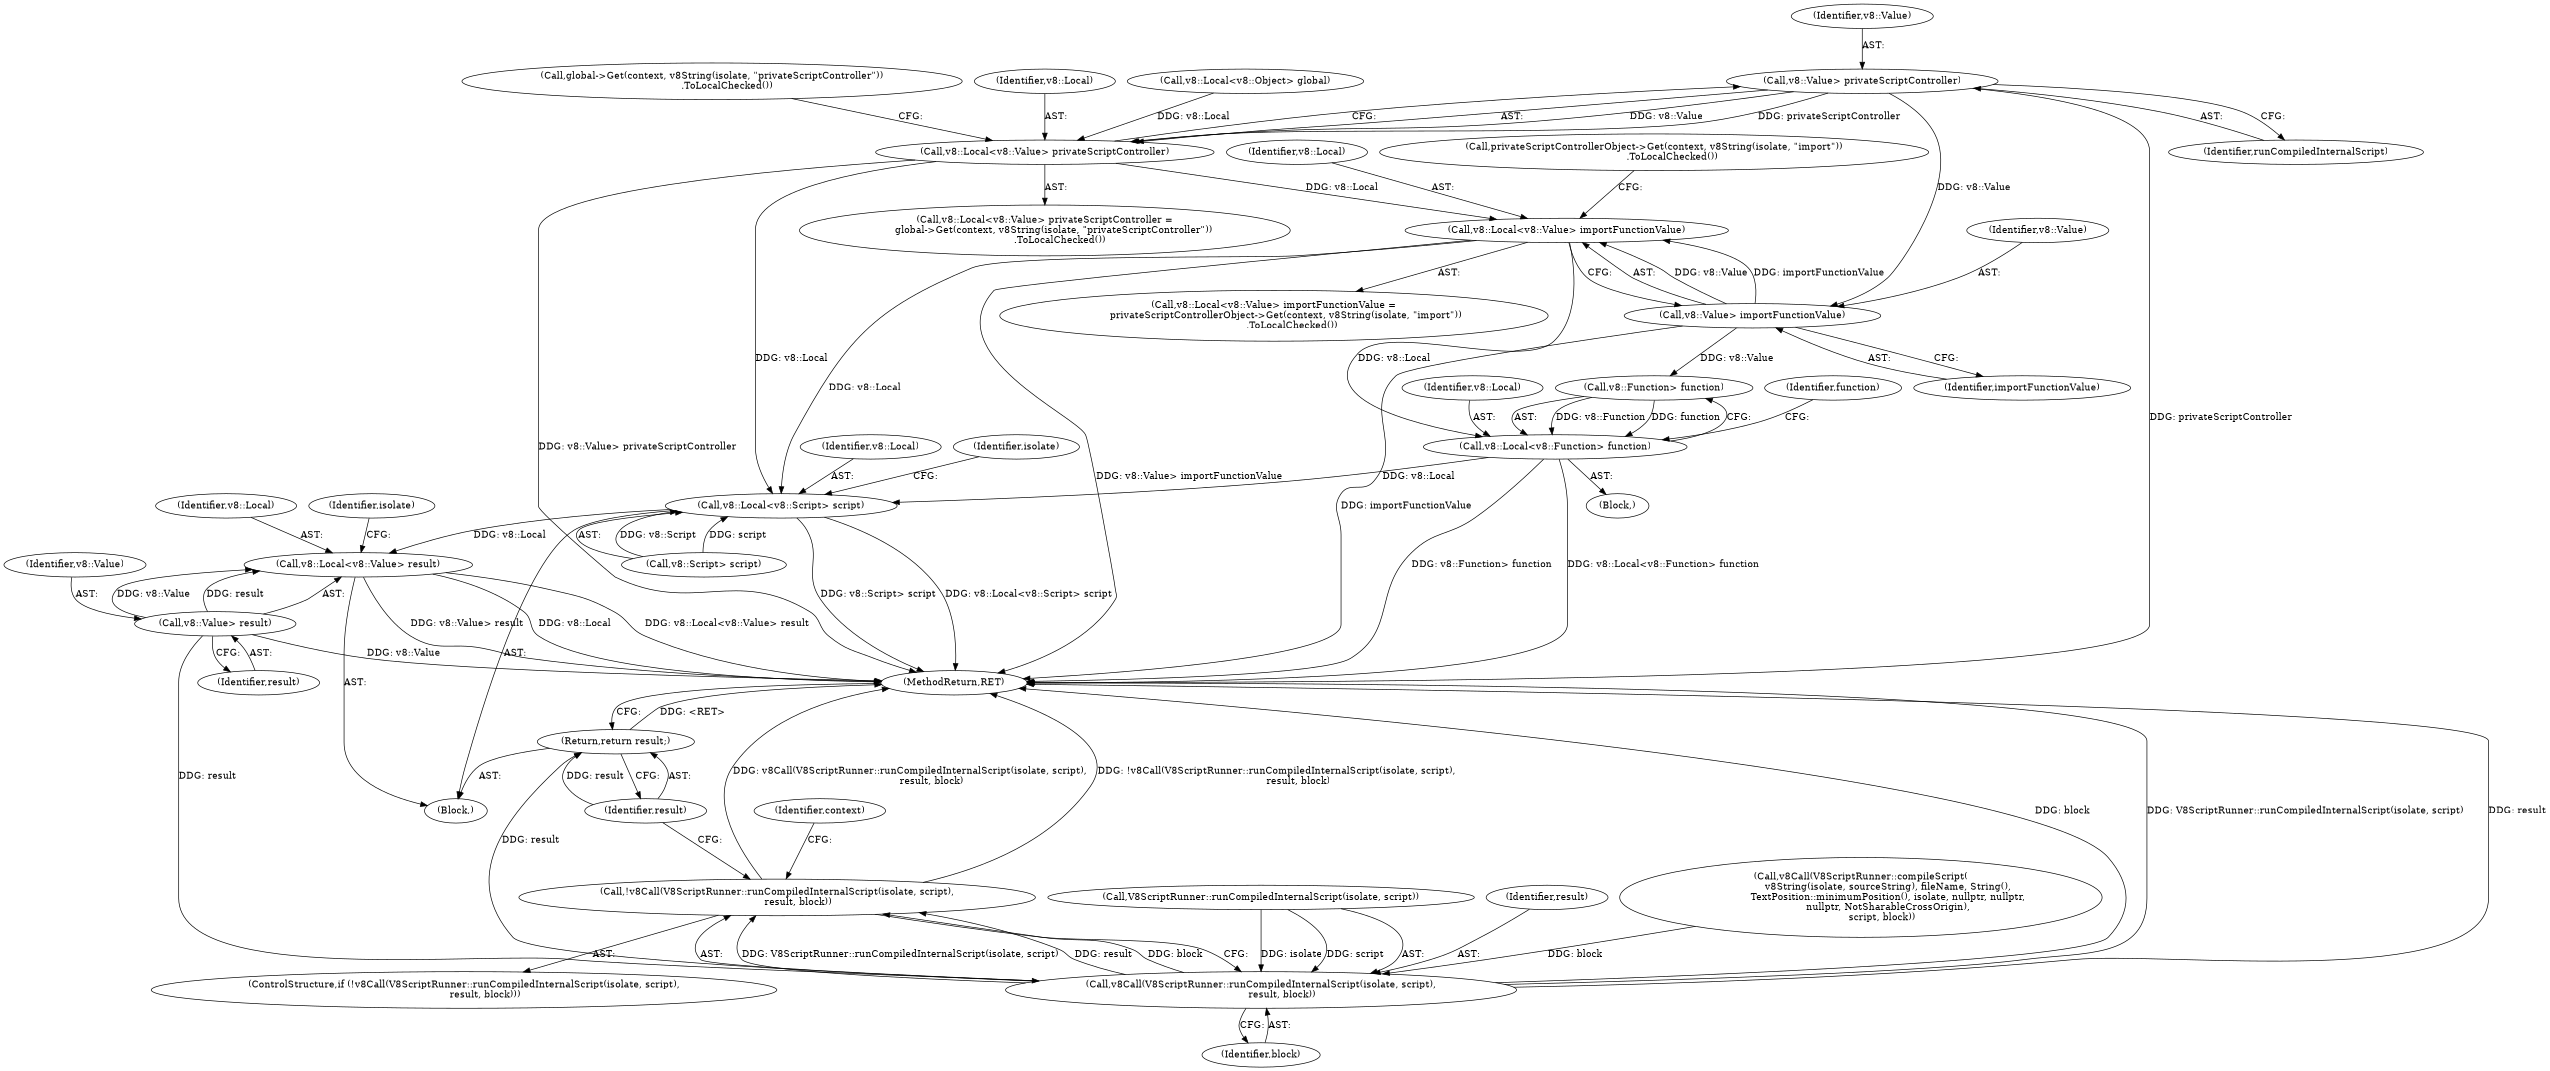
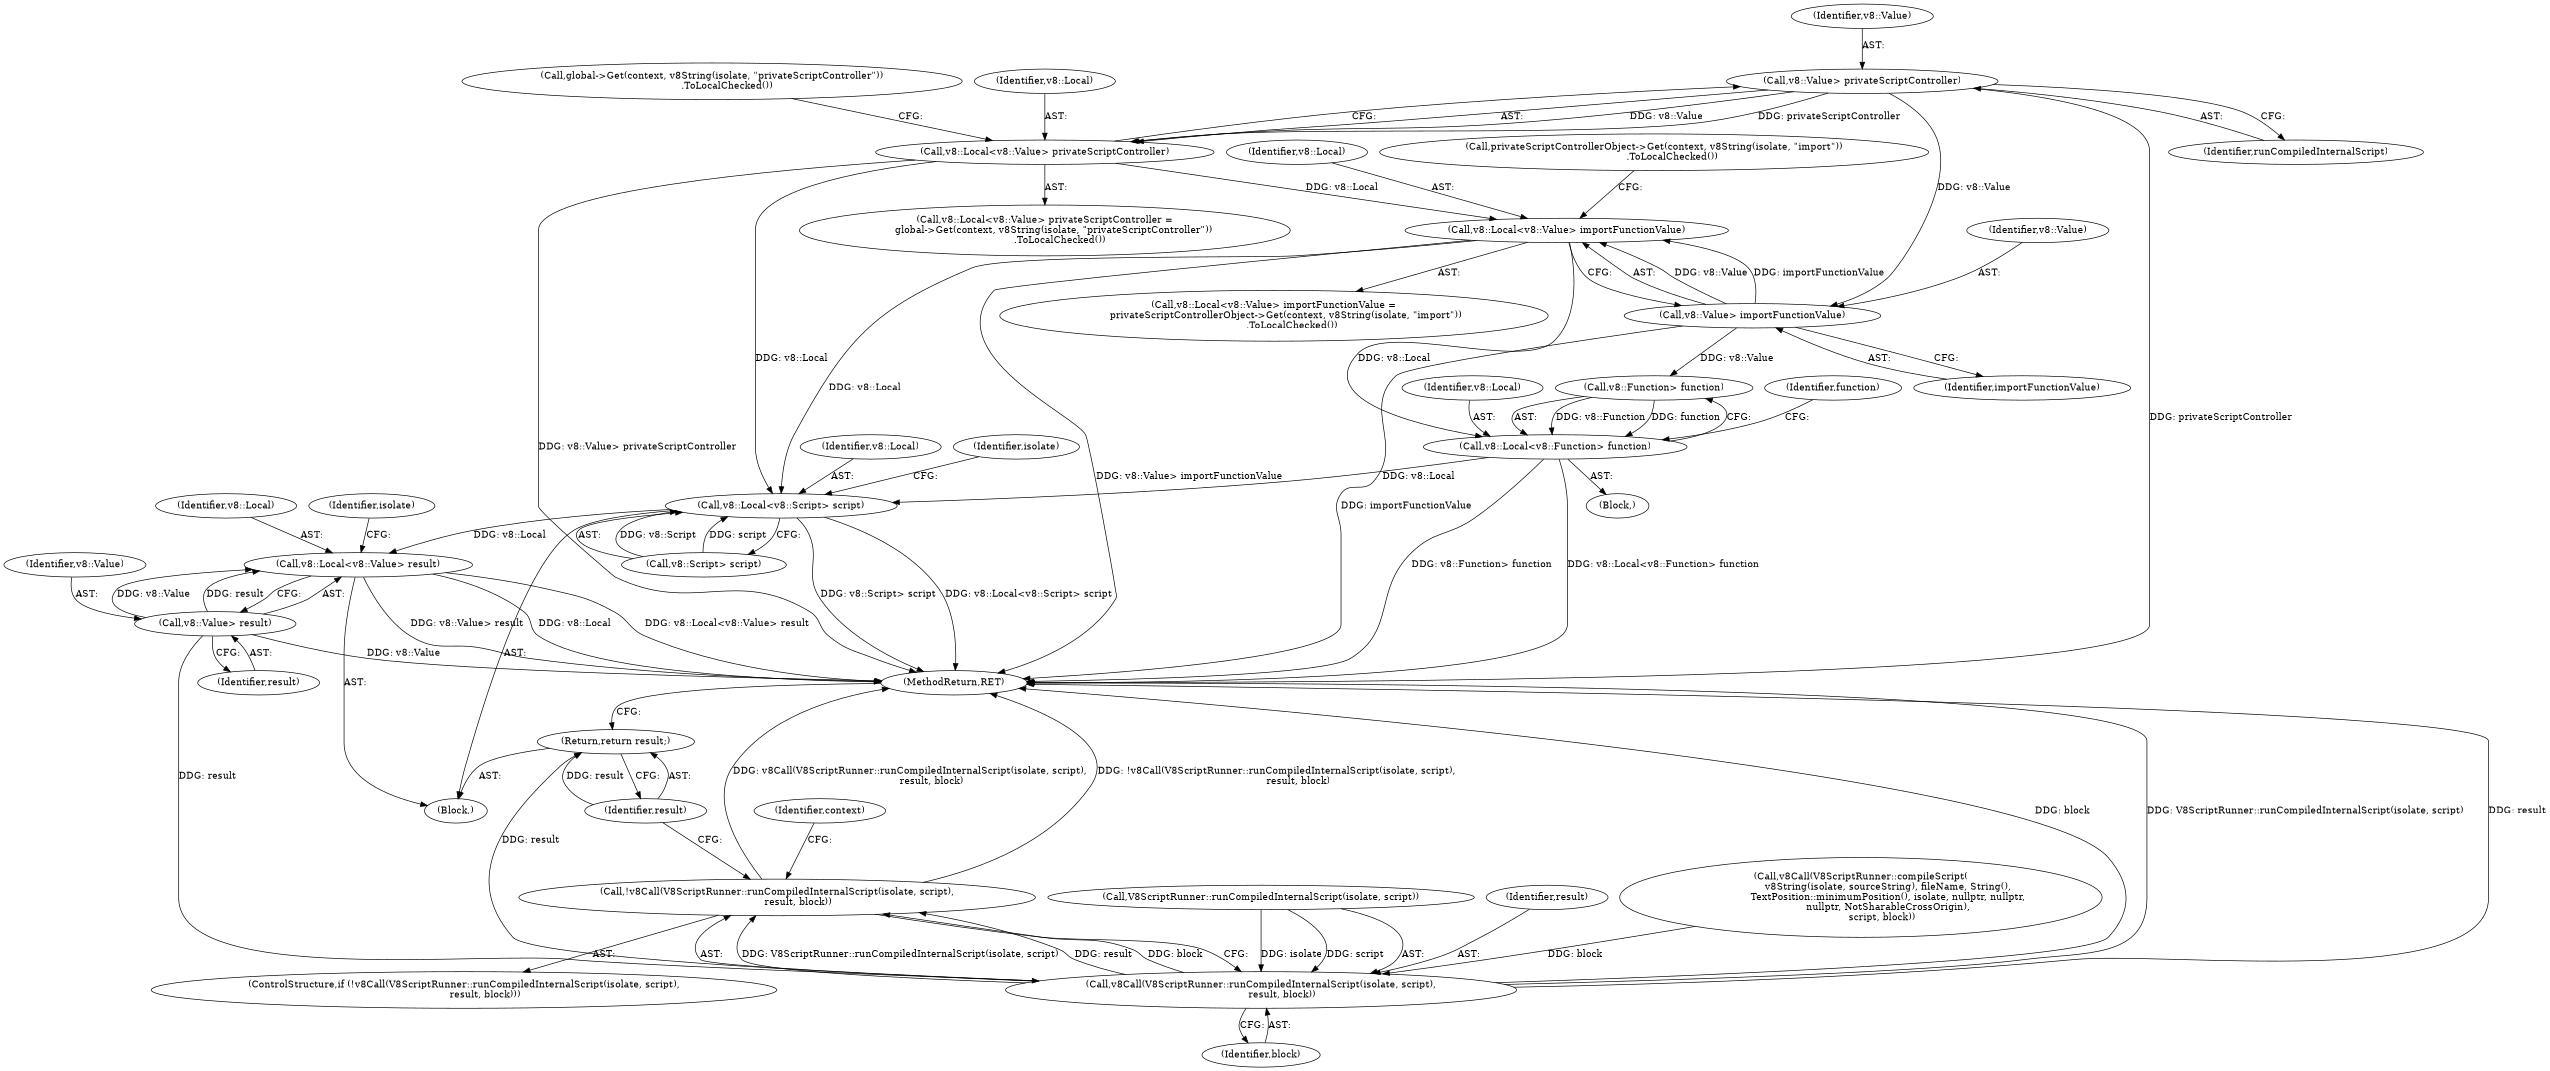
(1245, 81) -> none
none -> (772, 538)
none -> (277, 589)
(748, 692) -> none
